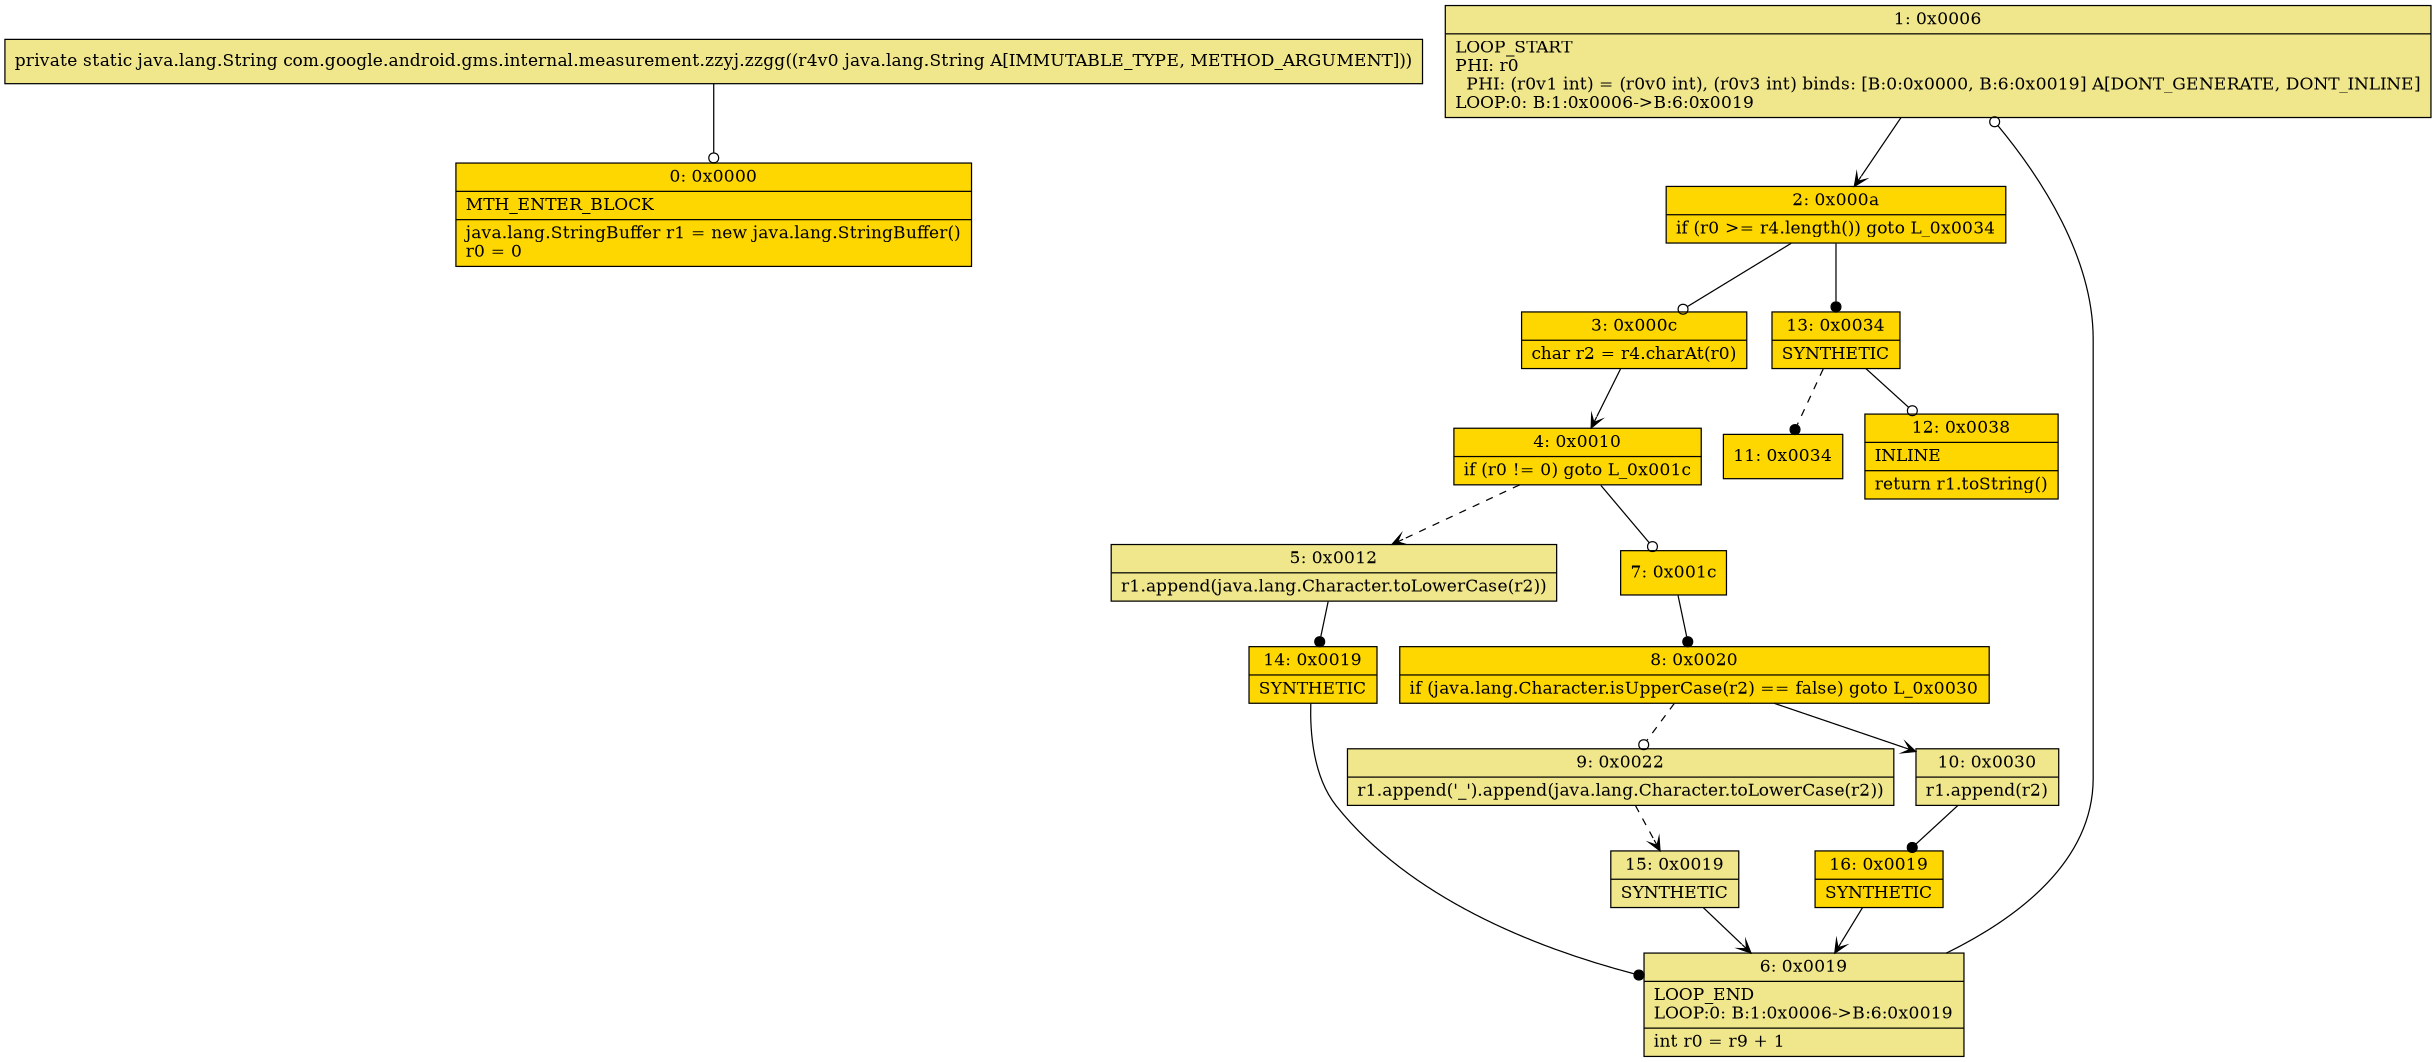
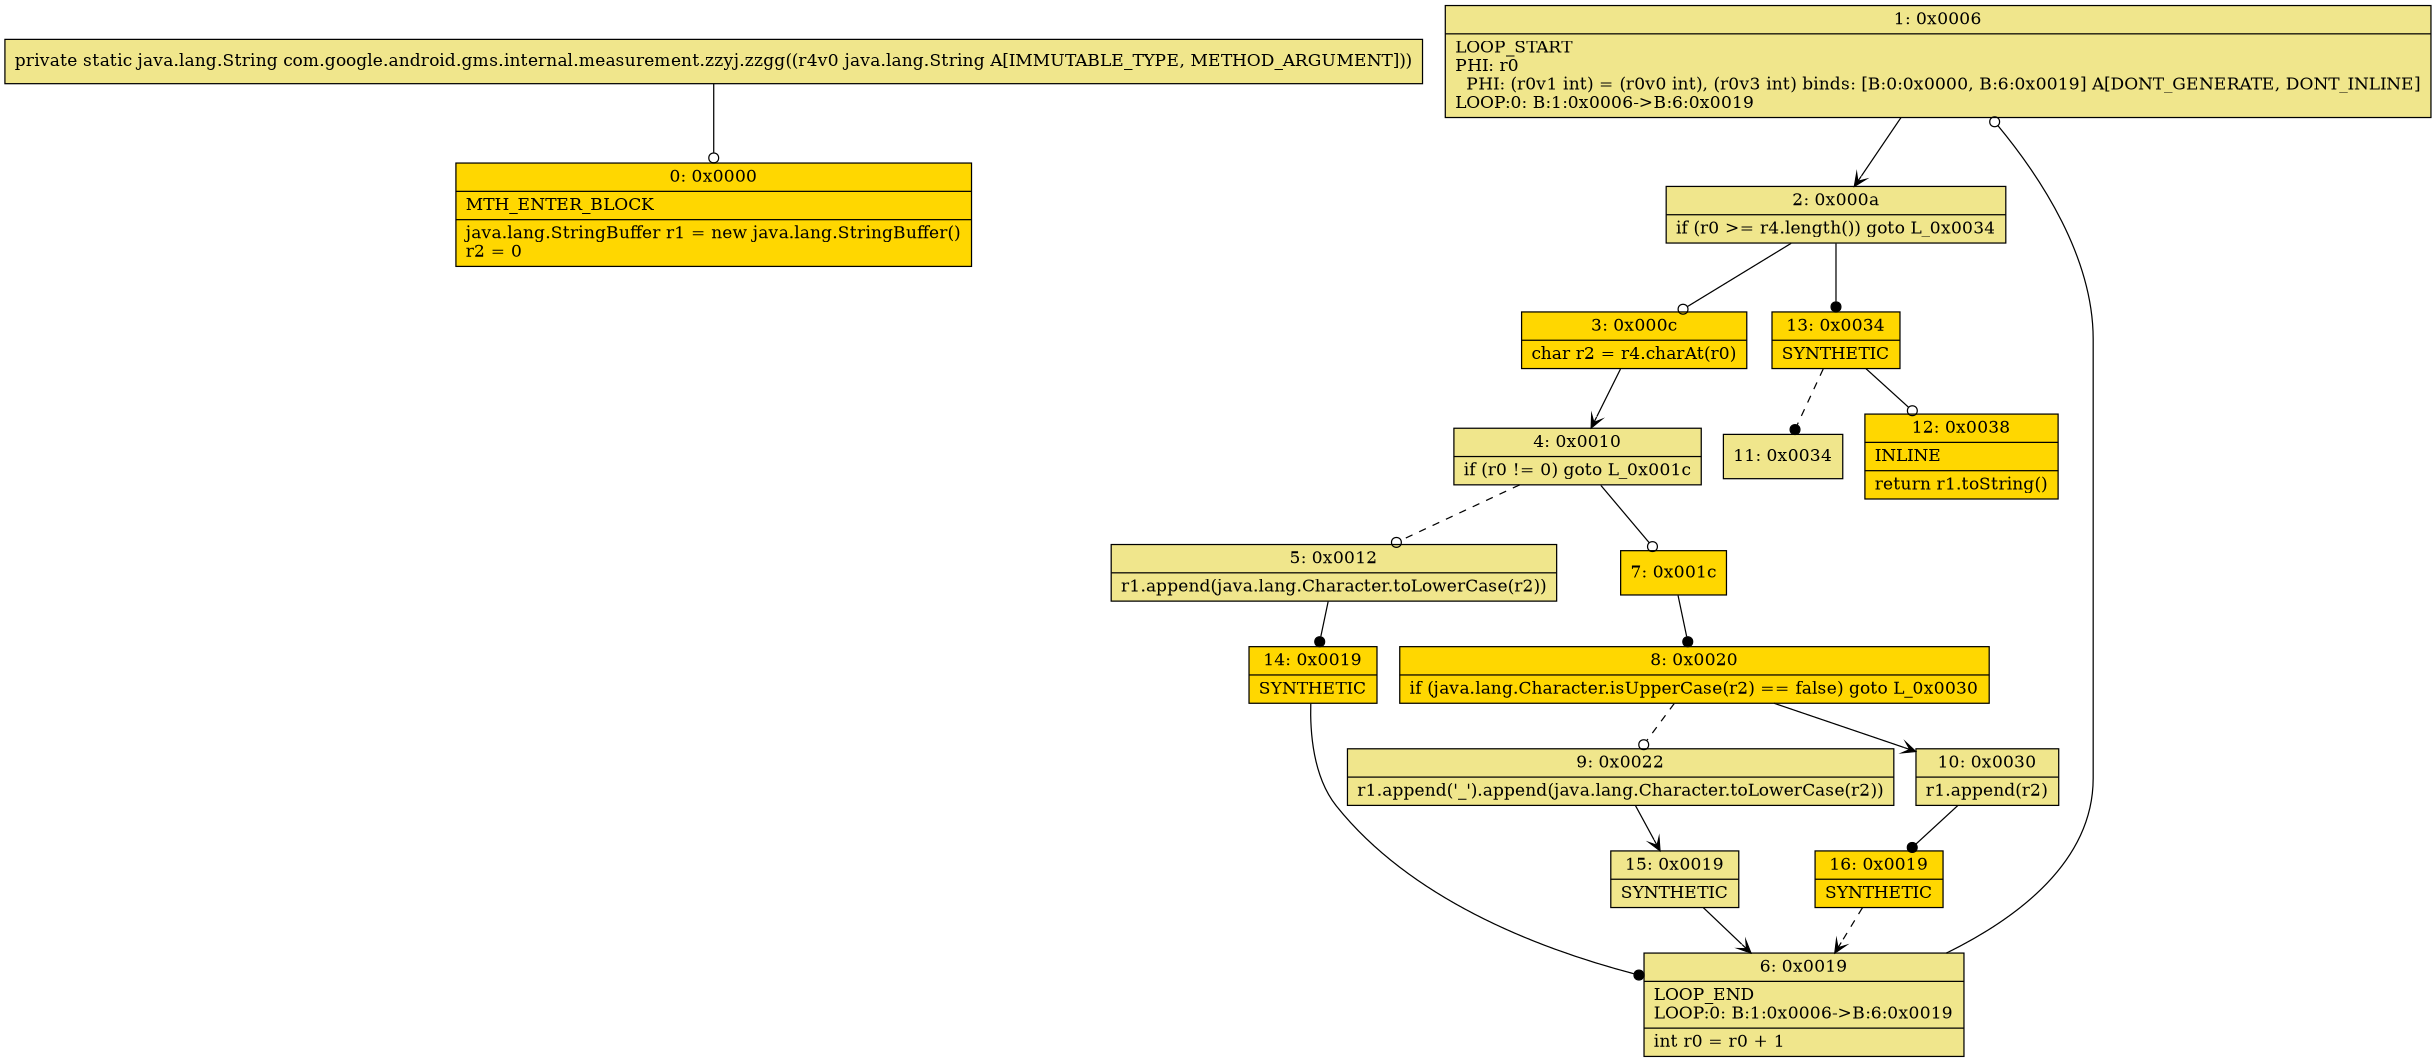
(1836, 215) -> (1836, 215)
(494, 252) -> (494, 252)
(1578, 457) -> (1578, 457)
(1783, 457) -> (1783, 457)
(1462, 512) -> (1460, 513)
(1645, 823) -> (1645, 823)
(1852, 925) -> (1852, 925)
(1720, 1042) -> (1720, 1042)
